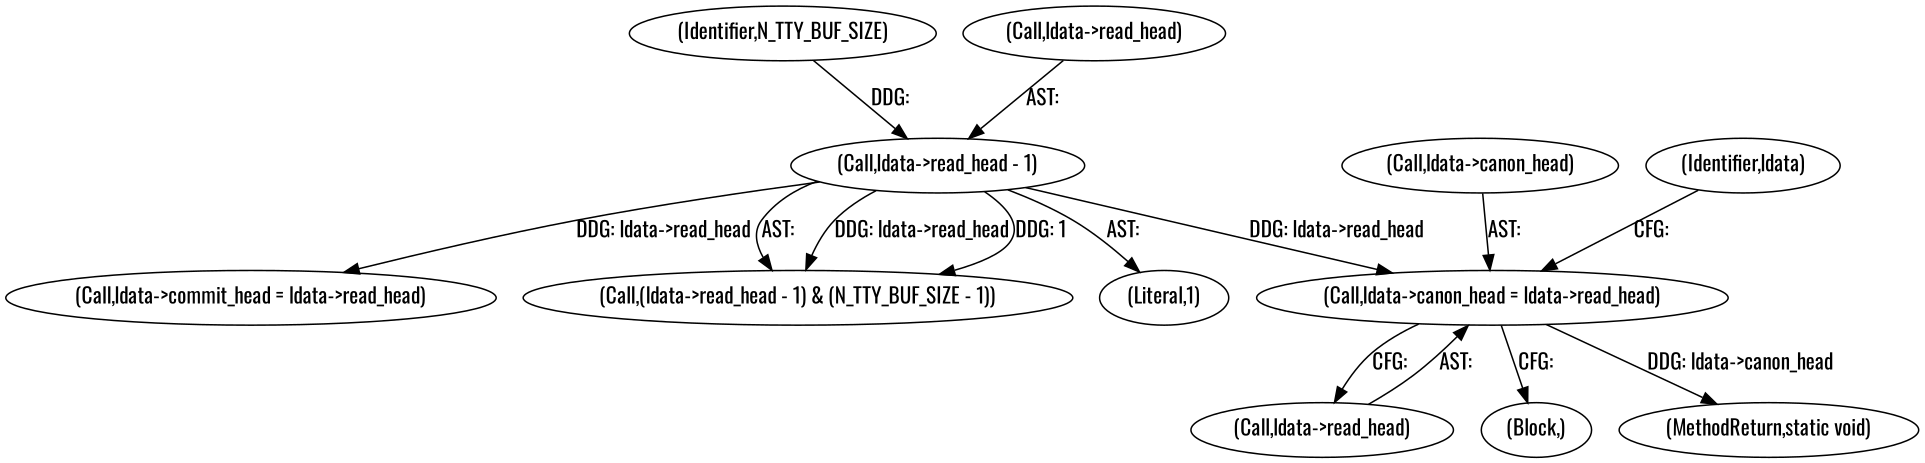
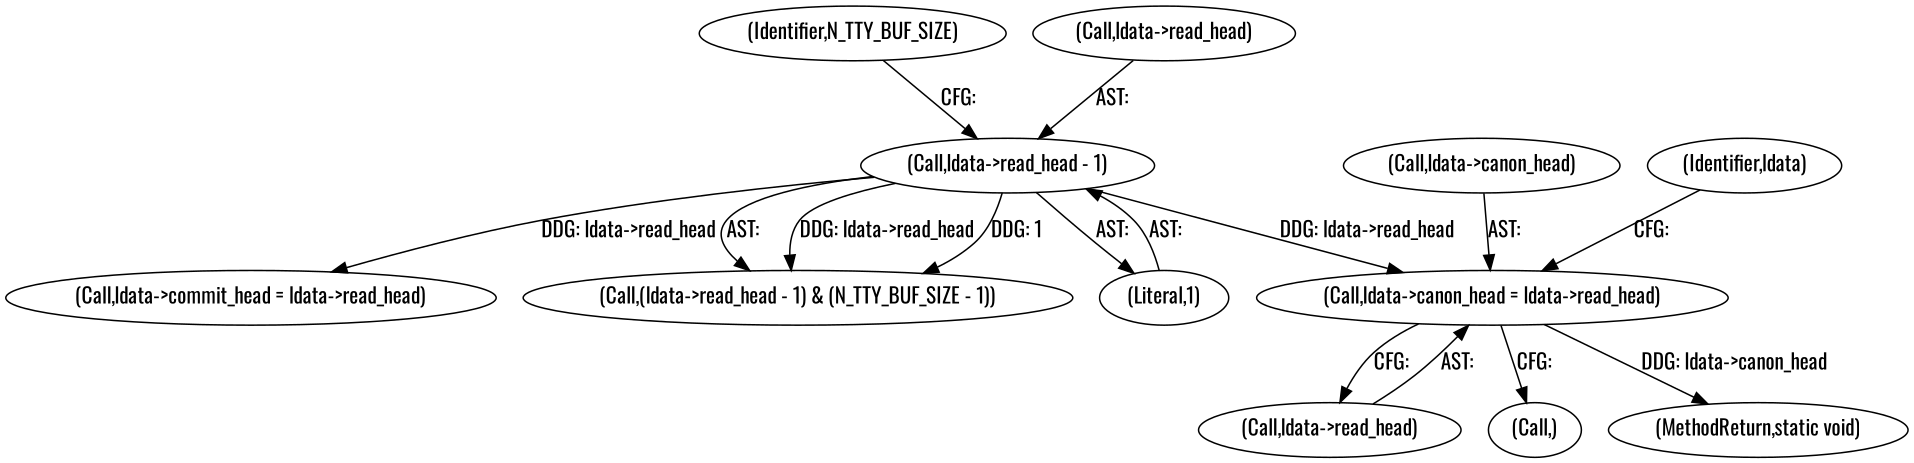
(893, 100) -> (961, 100)
none -> (1139, 226)
(1536, 430) -> (1535, 430)
